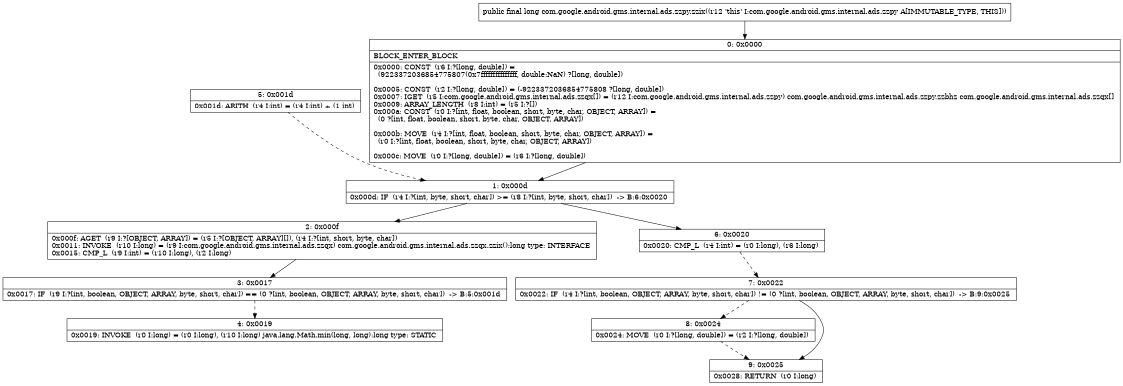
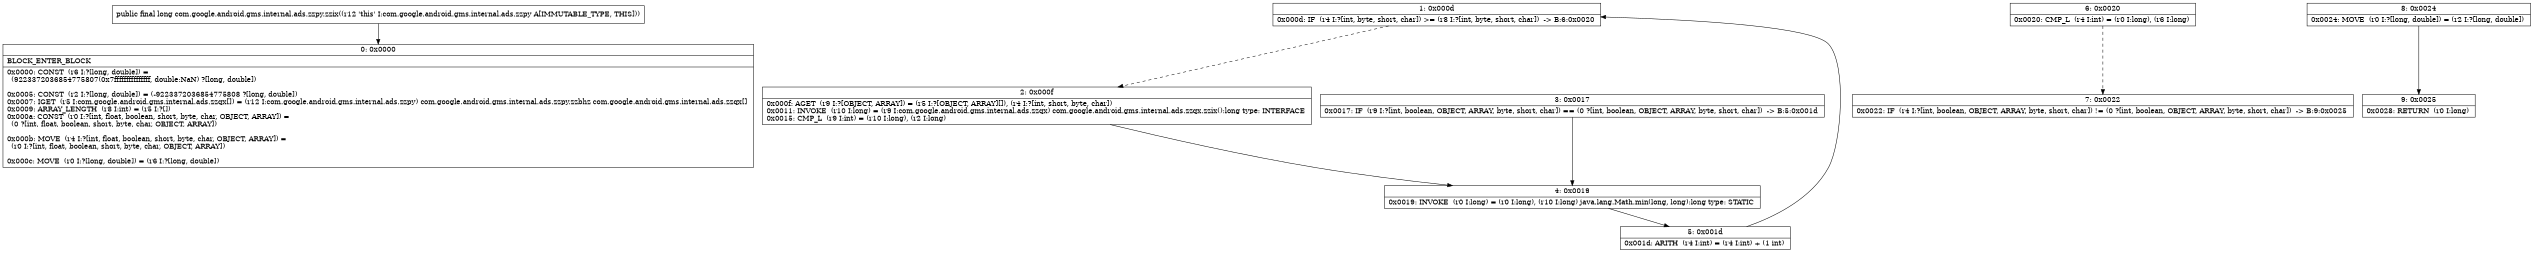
(350, 155) -> (1830, 46)
(564, 171) -> none
(433, 212) -> (1256, 56)
(619, 216) -> none
none -> (1636, 217)
(285, 267) -> (1278, 161)
(255, 307) -> (1572, 149)
(737, 308) -> none
(823, 327) -> none
(733, 349) -> (2419, 58)
